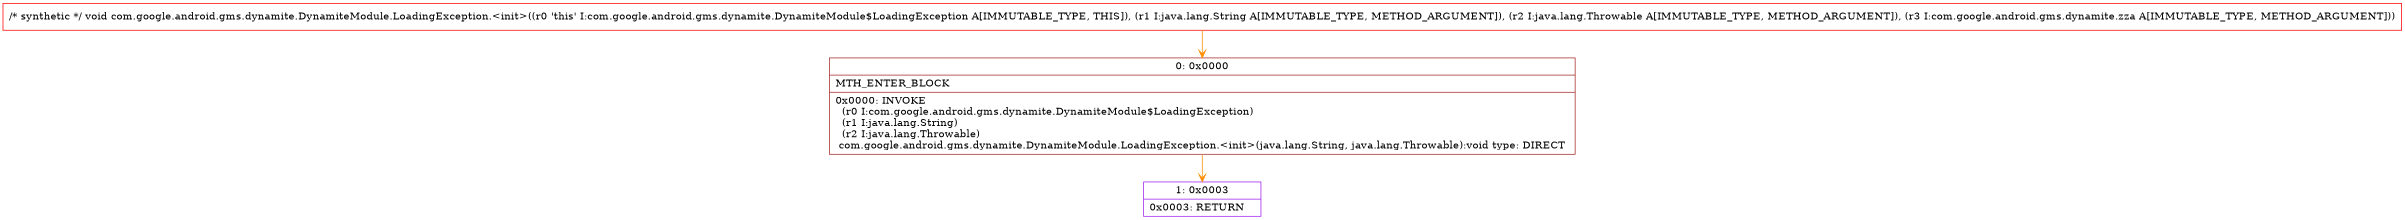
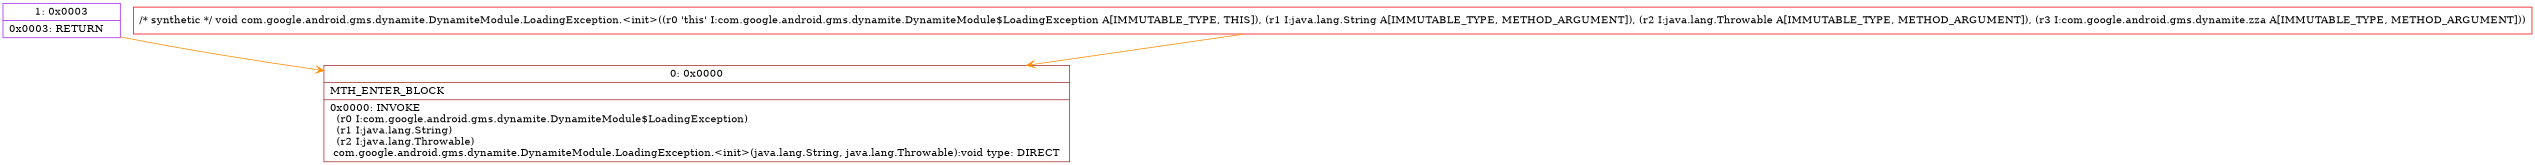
(1202, 164) -> (218, 54)
